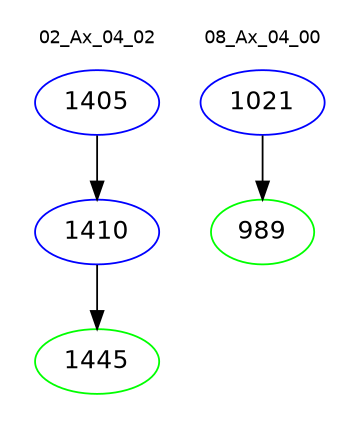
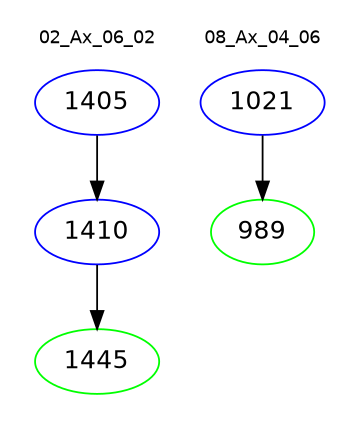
(97, 39) -> (97, 39)
(263, 39) -> (263, 39)
